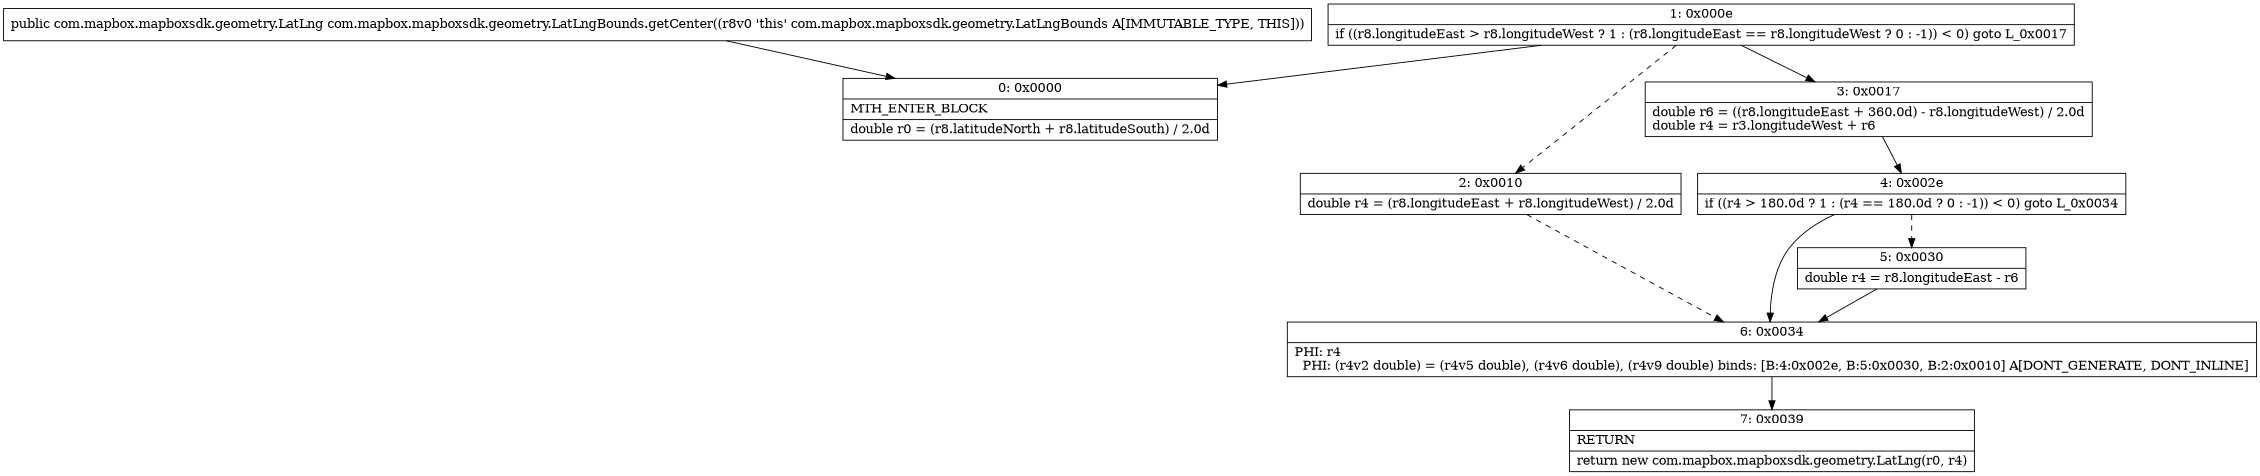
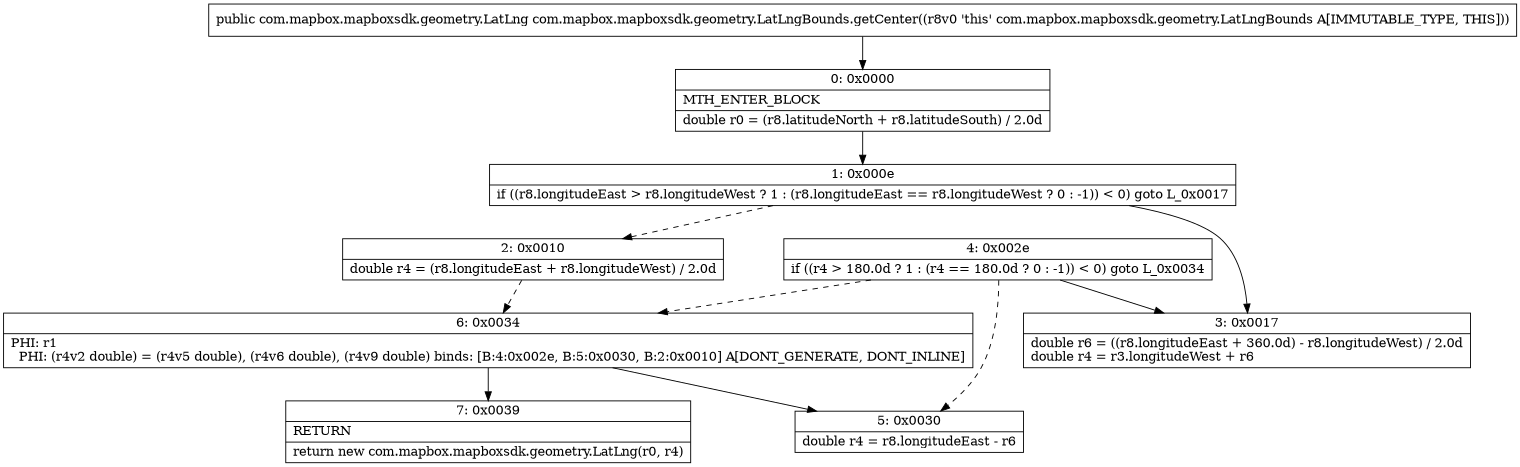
(1384, 65) -> (863, 143)
(1890, 151) -> (1108, 295)
(1786, 253) -> (769, 296)
(1852, 303) -> (710, 389)
(1320, 353) -> (36, 344)
